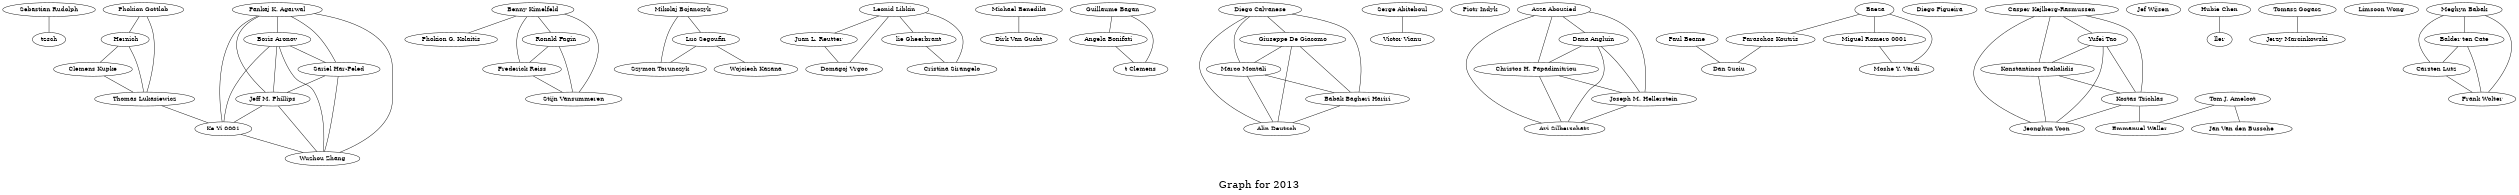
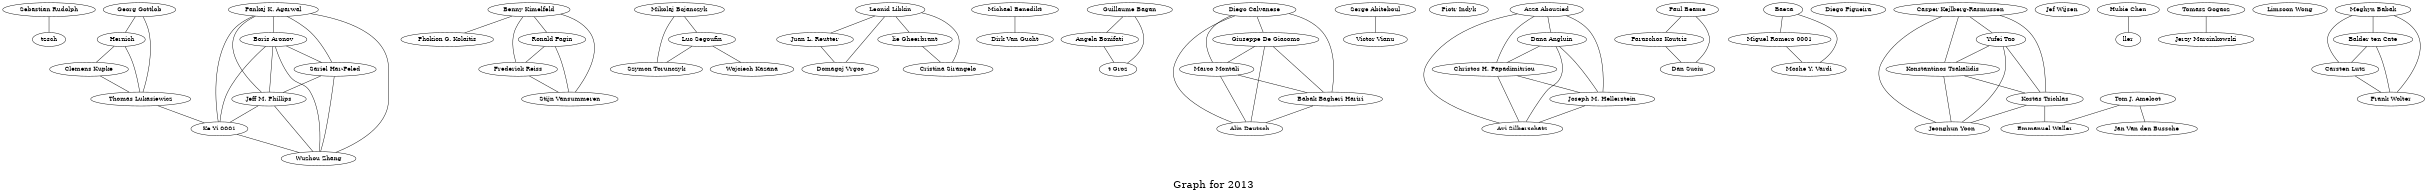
(143, 10) -> (139, 10)
(1825, 24) -> (1673, 24)
(1141, 69) -> (1118, 69)
